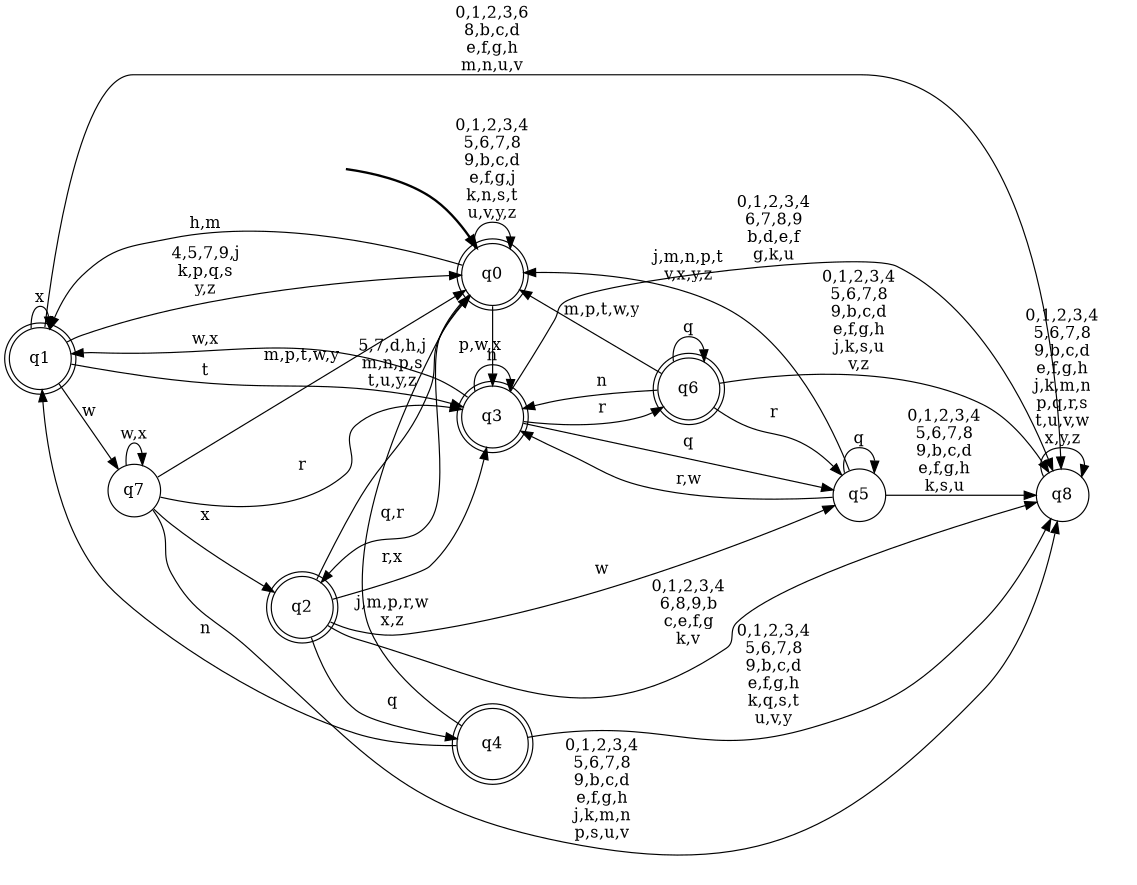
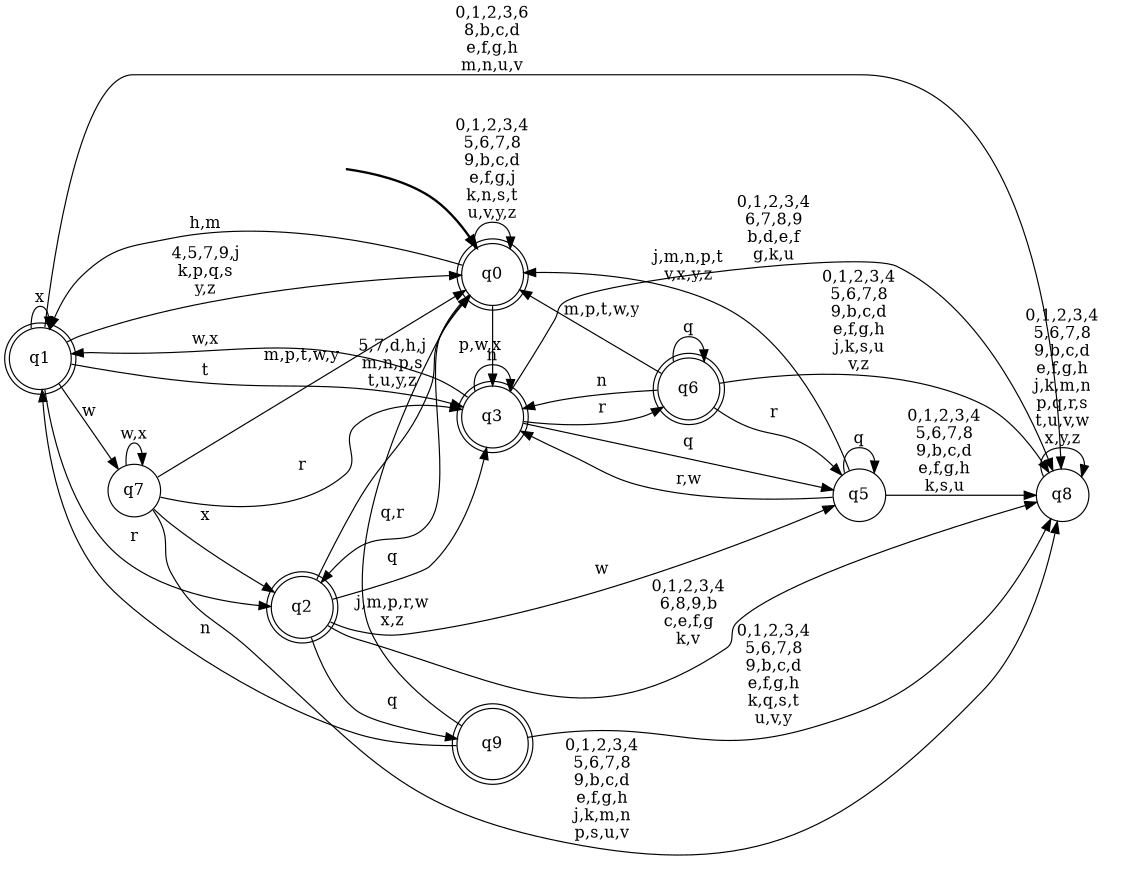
none -> (106, 544)
(393, 558) -> (393, 558)
(493, 744) -> (493, 744)
